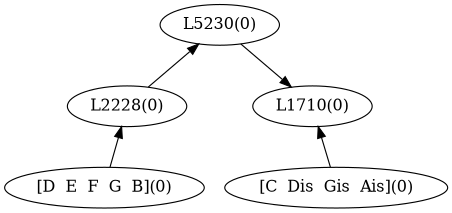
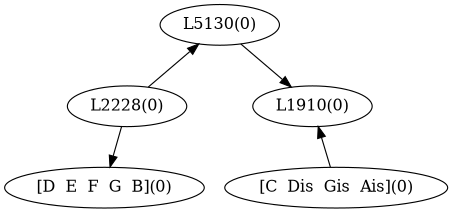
(220, 25) -> (220, 25)
(312, 106) -> (312, 106)
(114, 152) -> (117, 141)
